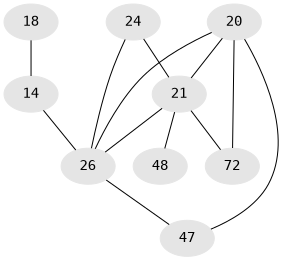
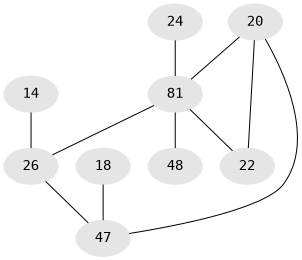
(31, 58) -> (103, 202)
(141, 78) -> none
(105, 93) -> none
(179, 94) -> (175, 94)
(232, 166) -> (247, 166)
